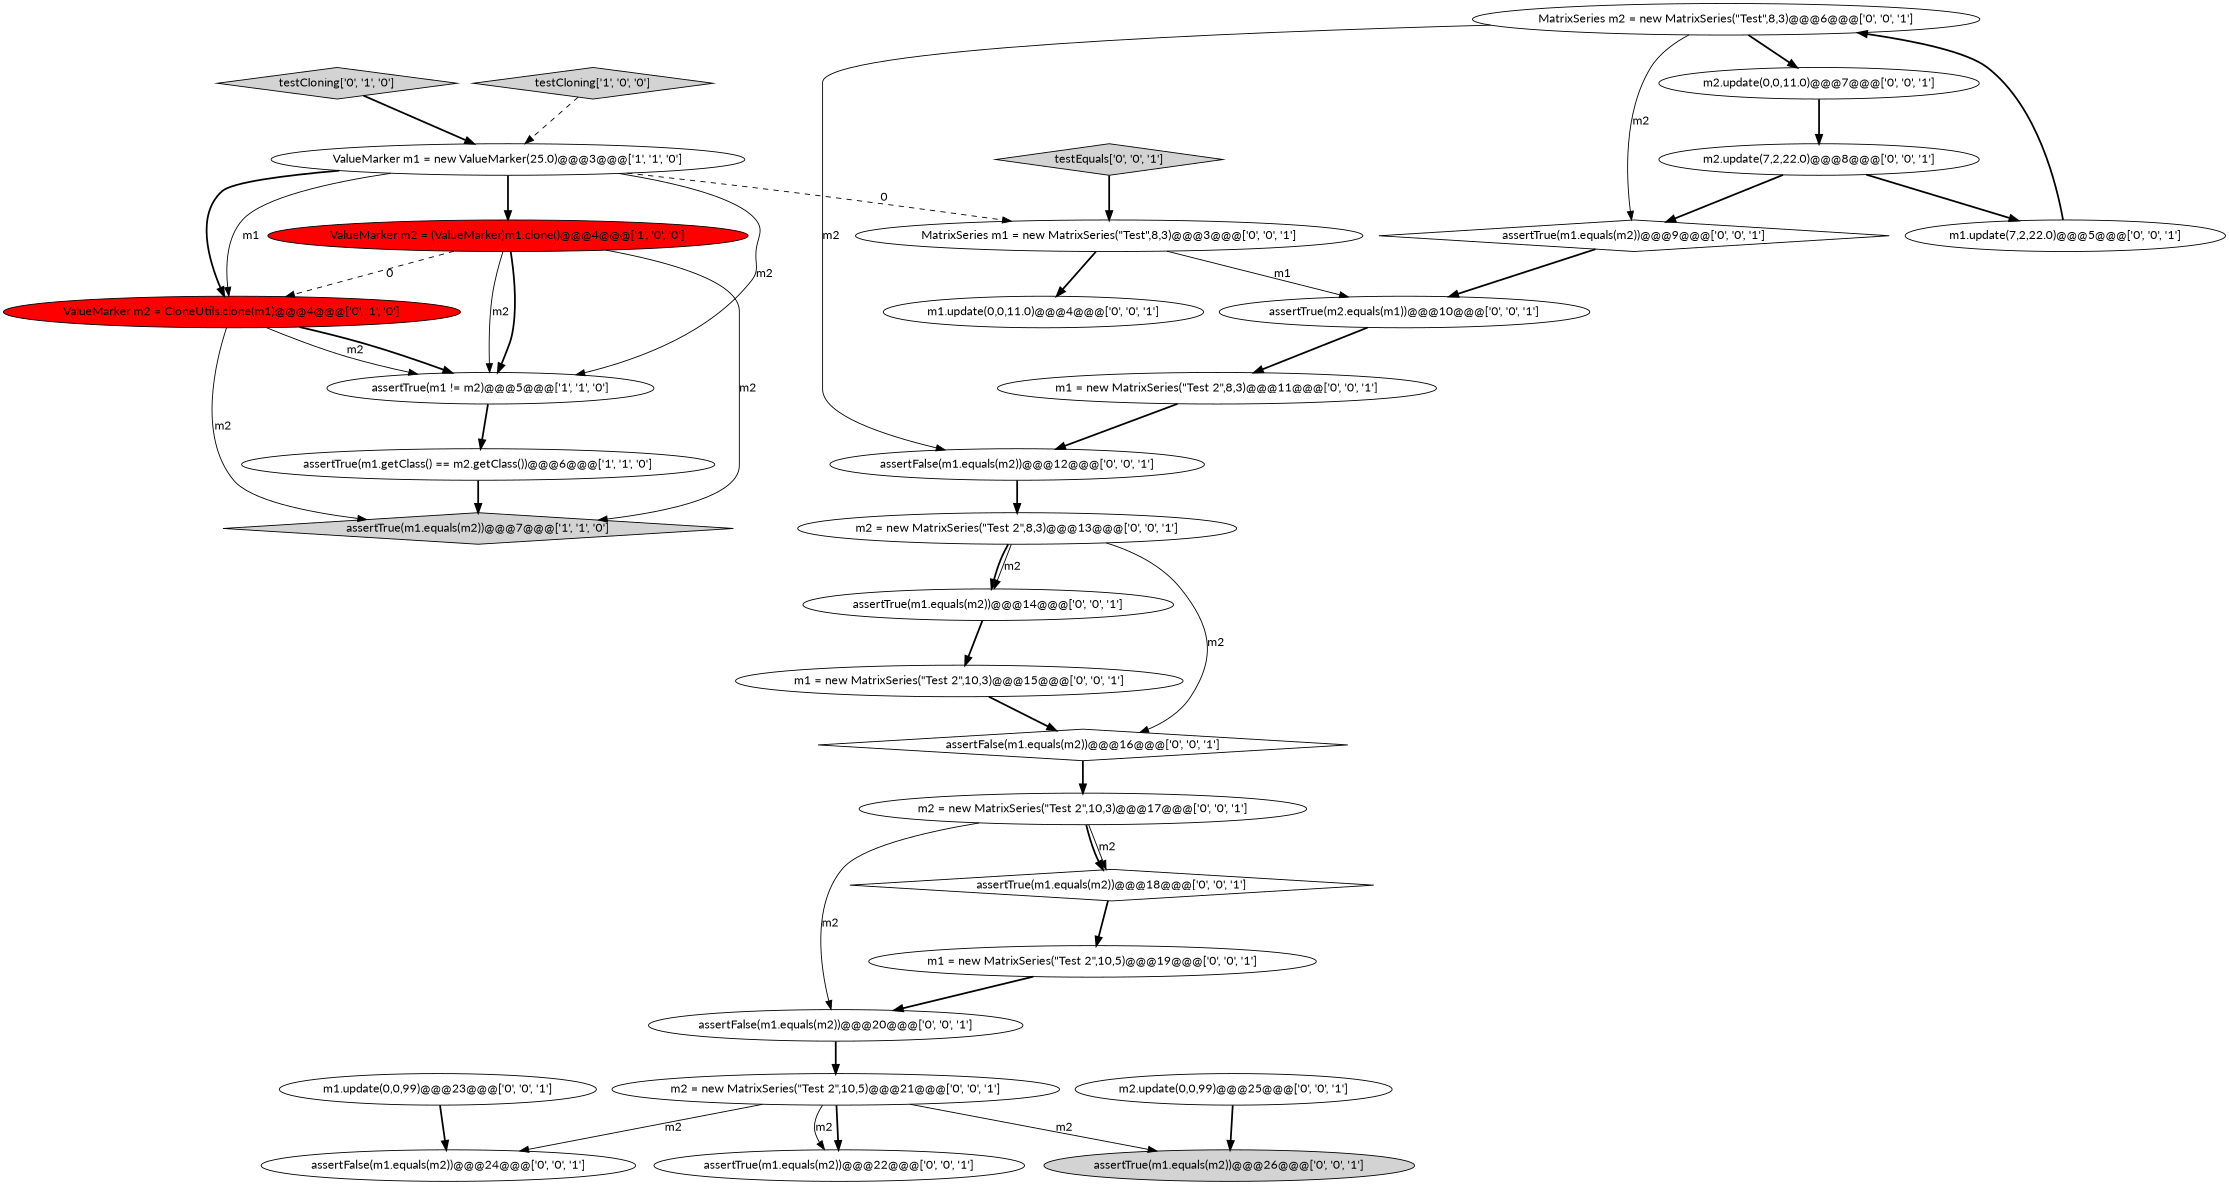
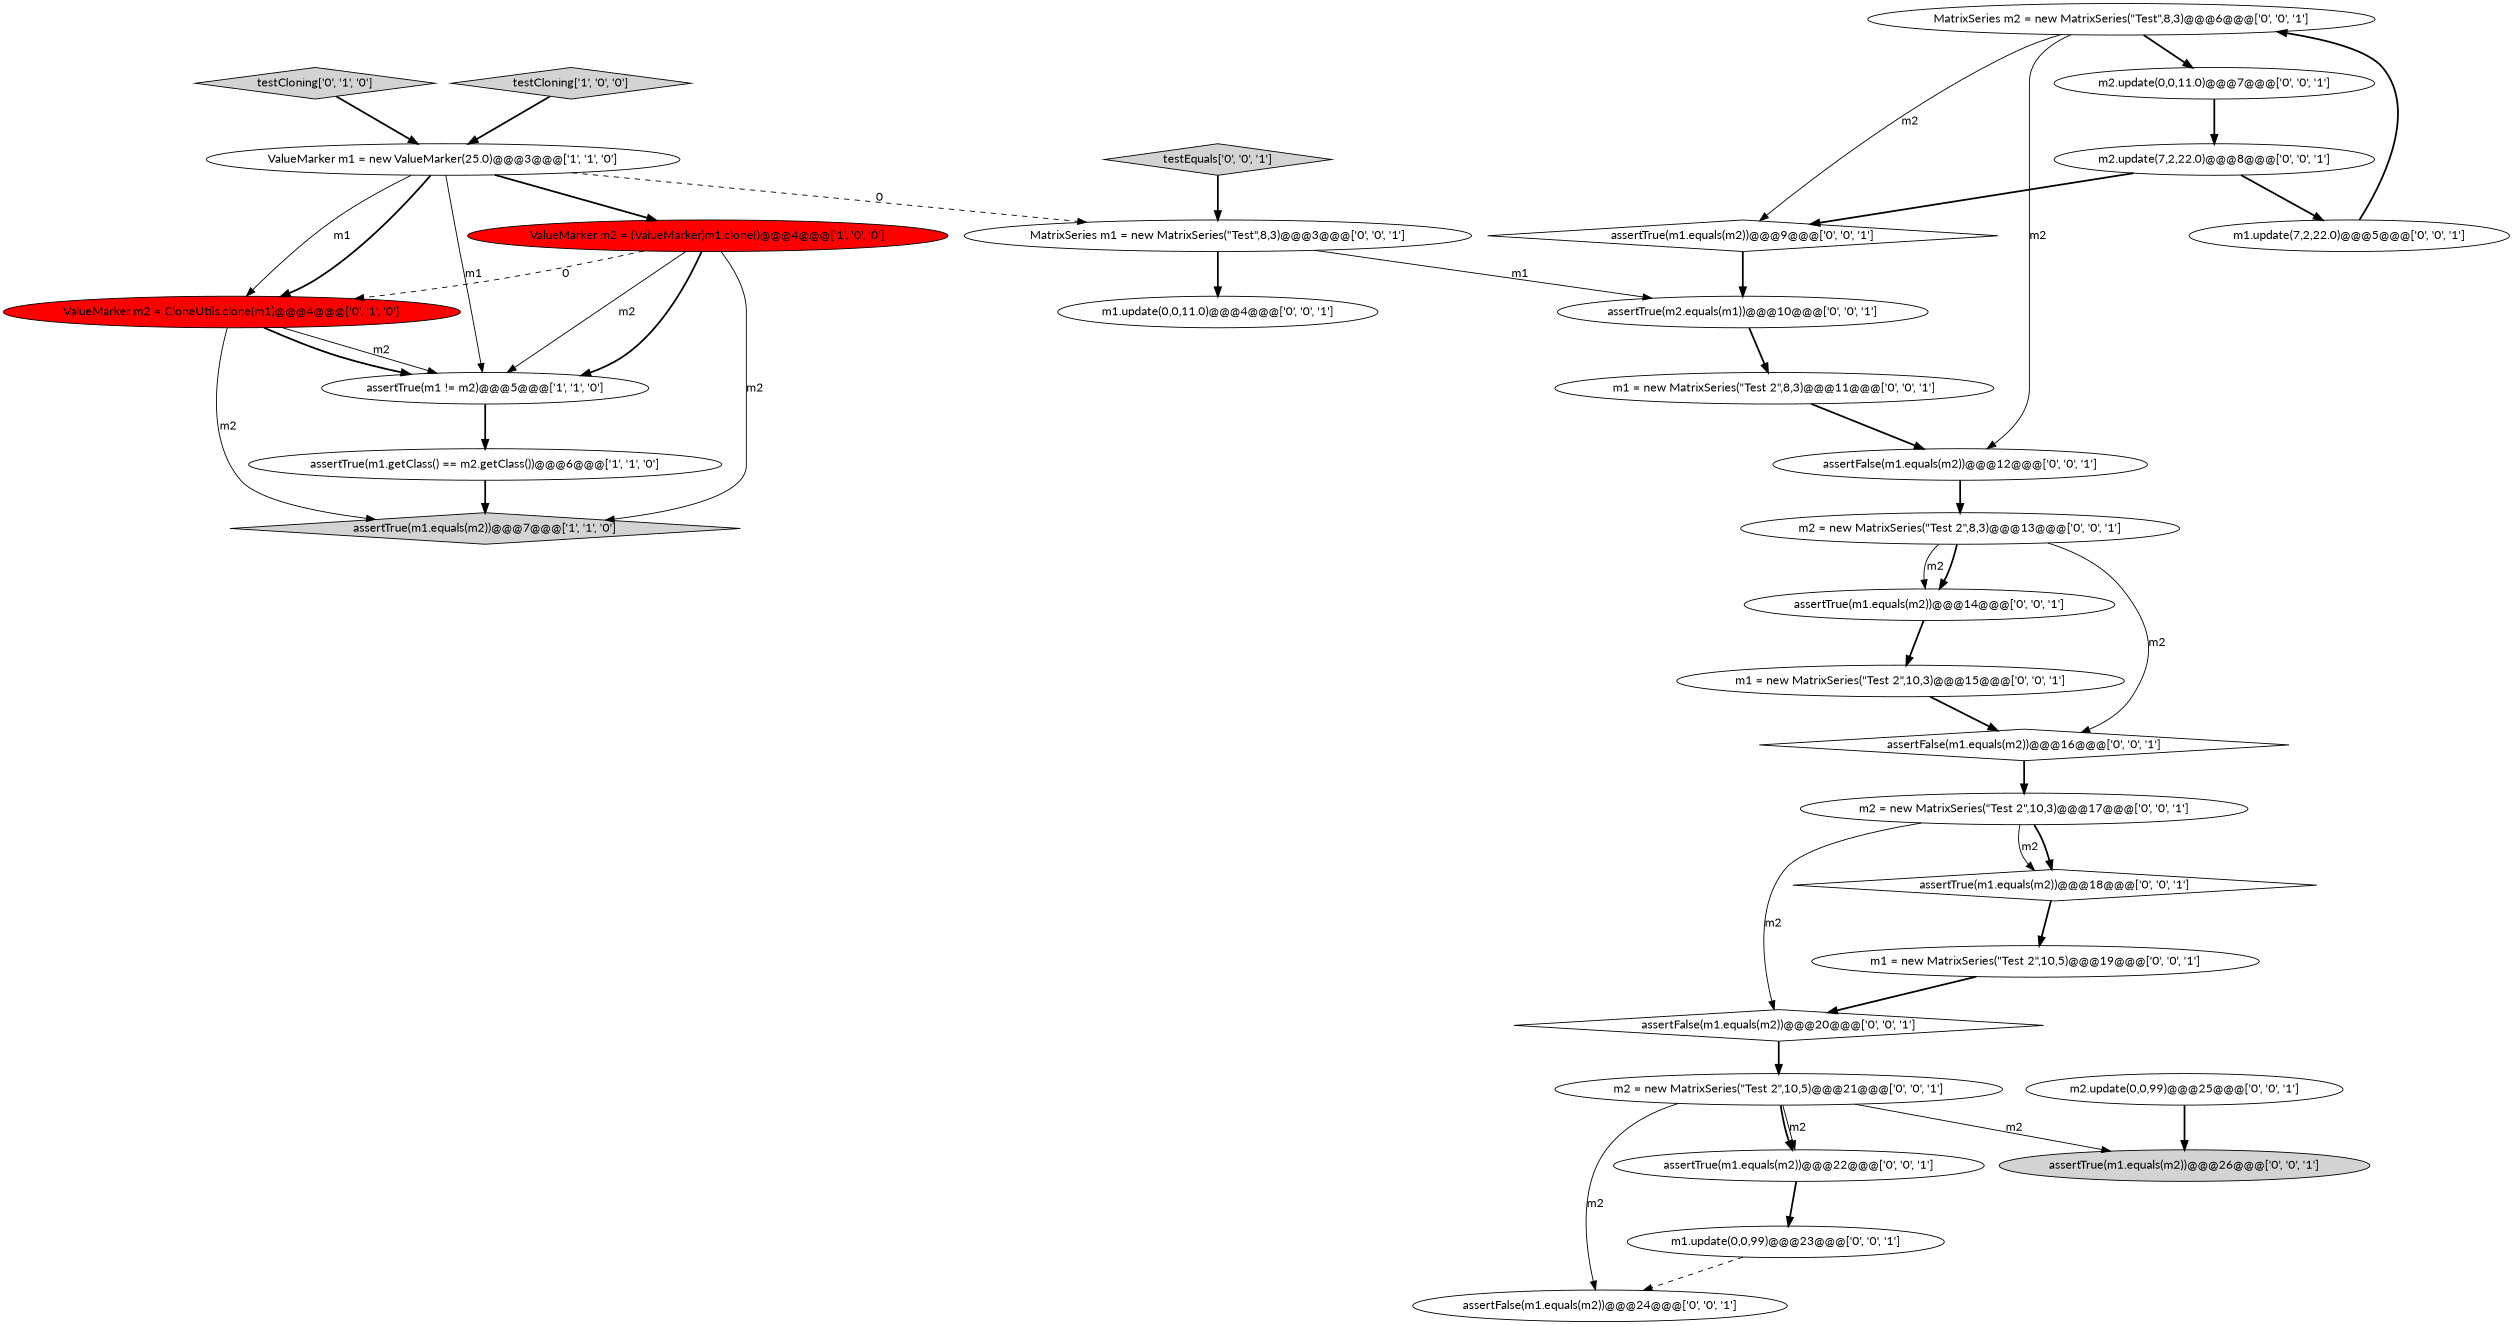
(555, 117) -> (513, 118)
(765, 274) -> (474, 274)
(836, 1025) -> (1779, 1025)
(443, 1123) -> (1697, 1272)
none -> (1793, 1199)
